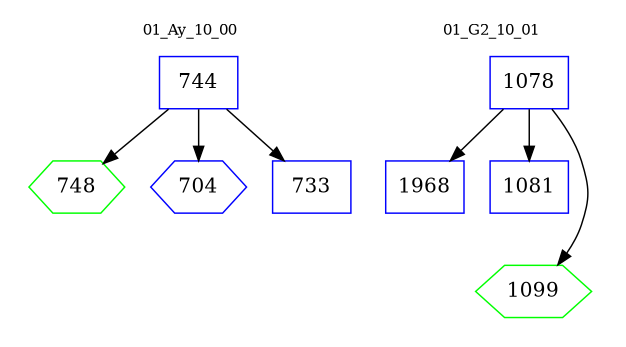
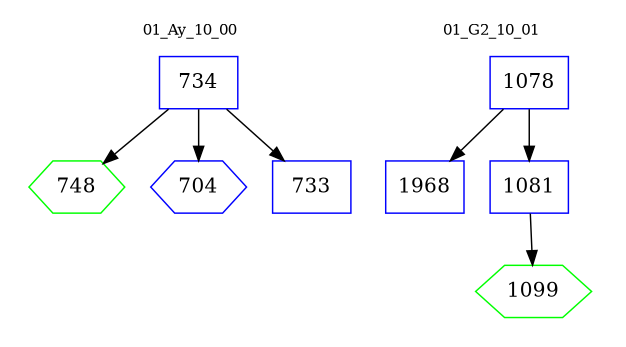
(199, 83) -> (199, 83)
(586, 179) -> (531, 232)
